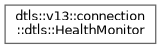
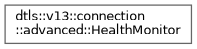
(80, 24) -> (98, 24)
